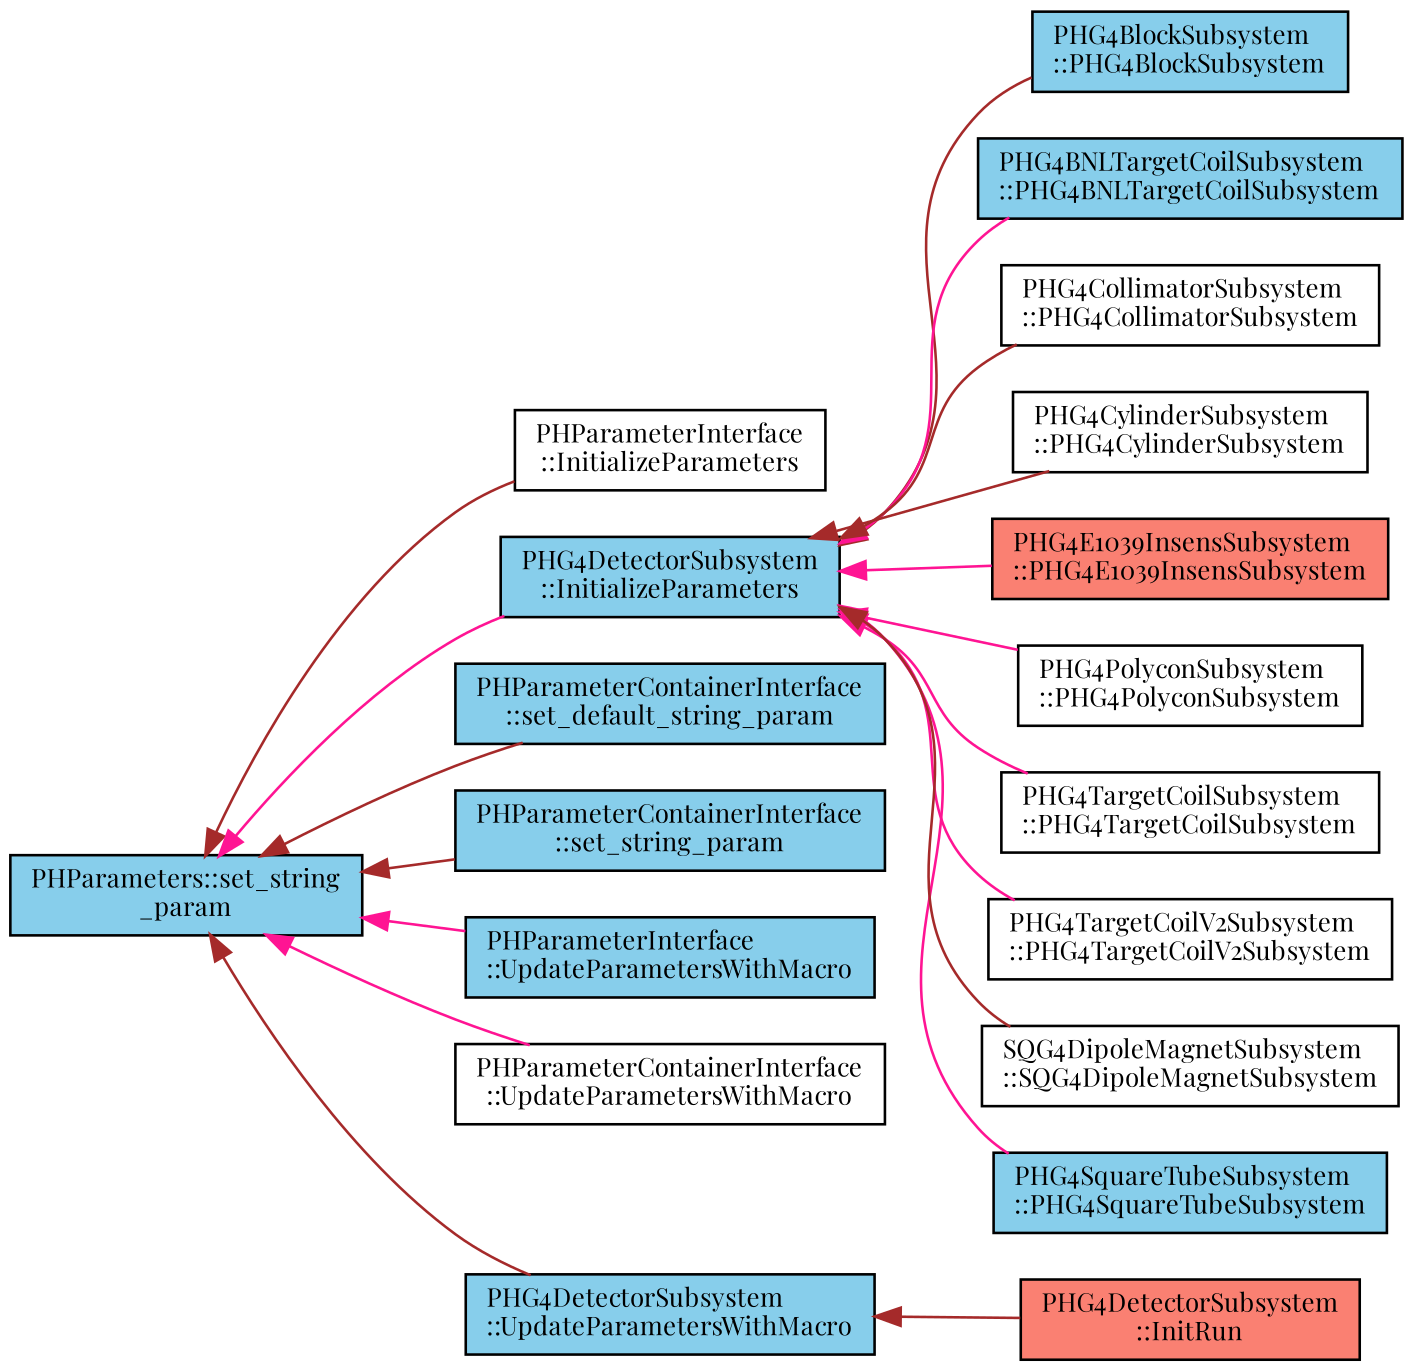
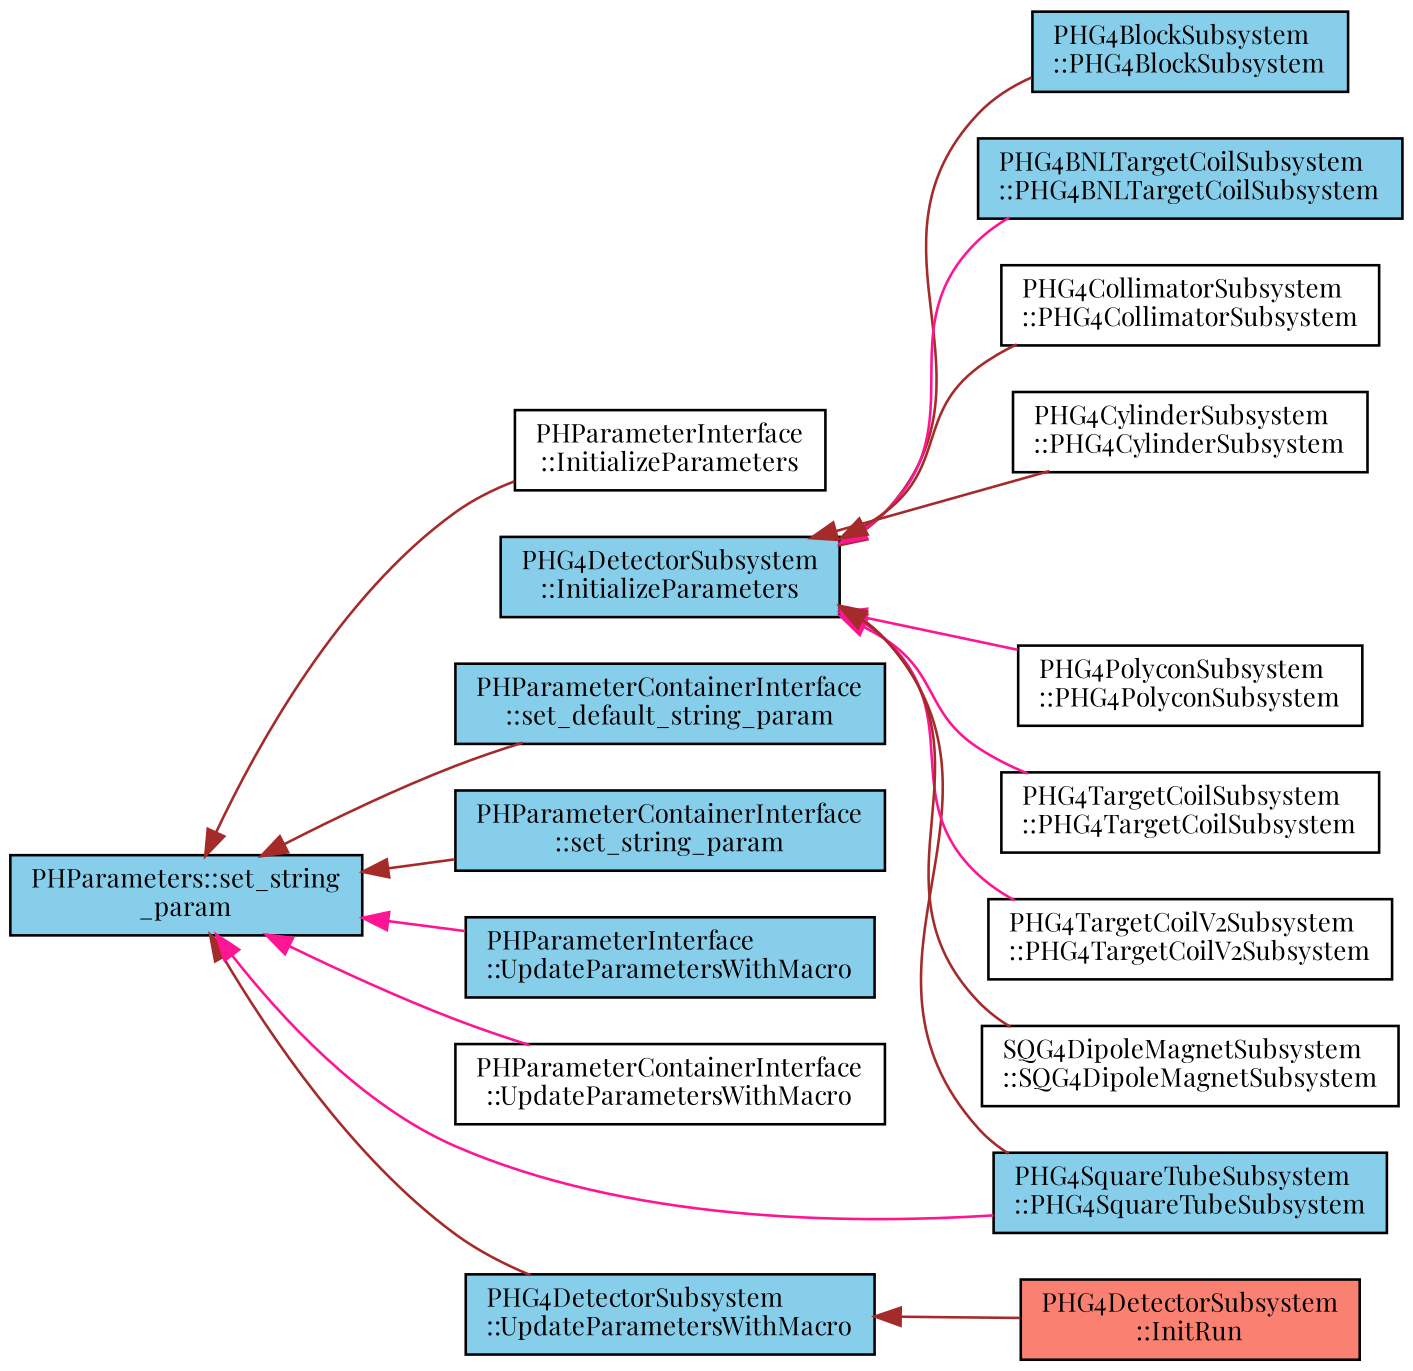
(1190, 559) -> none
(358, 711) -> (574, 1185)
(923, 947) -> (923, 947)
